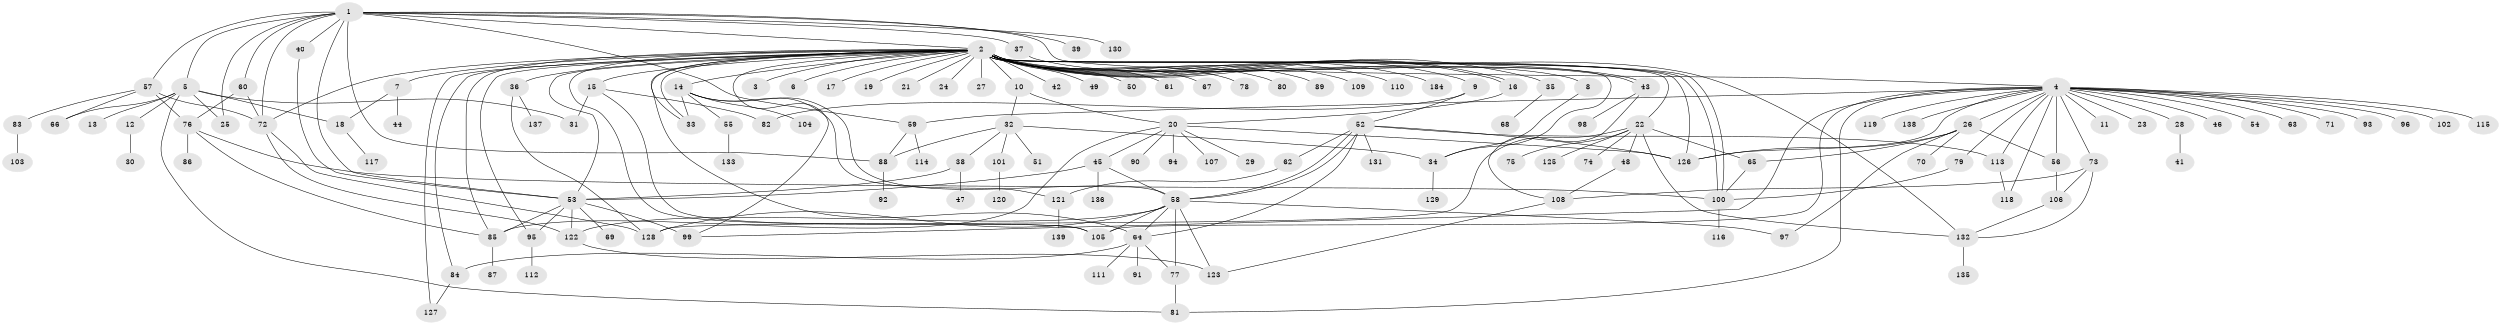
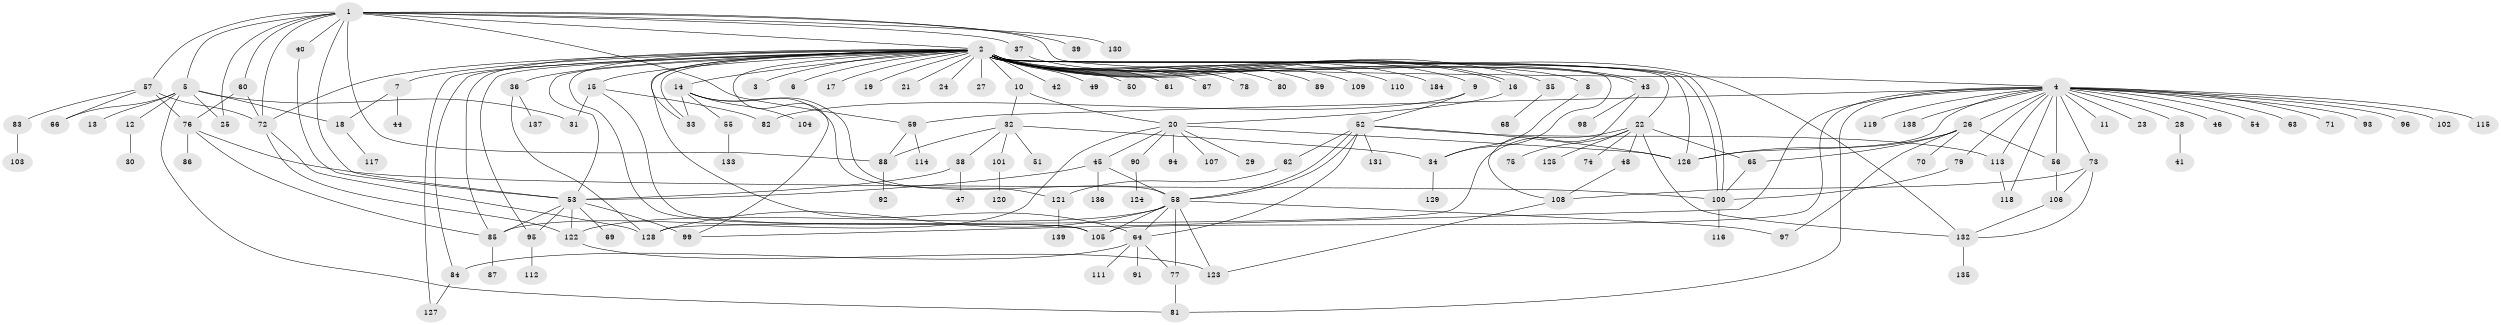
none -> (1137, 200)
